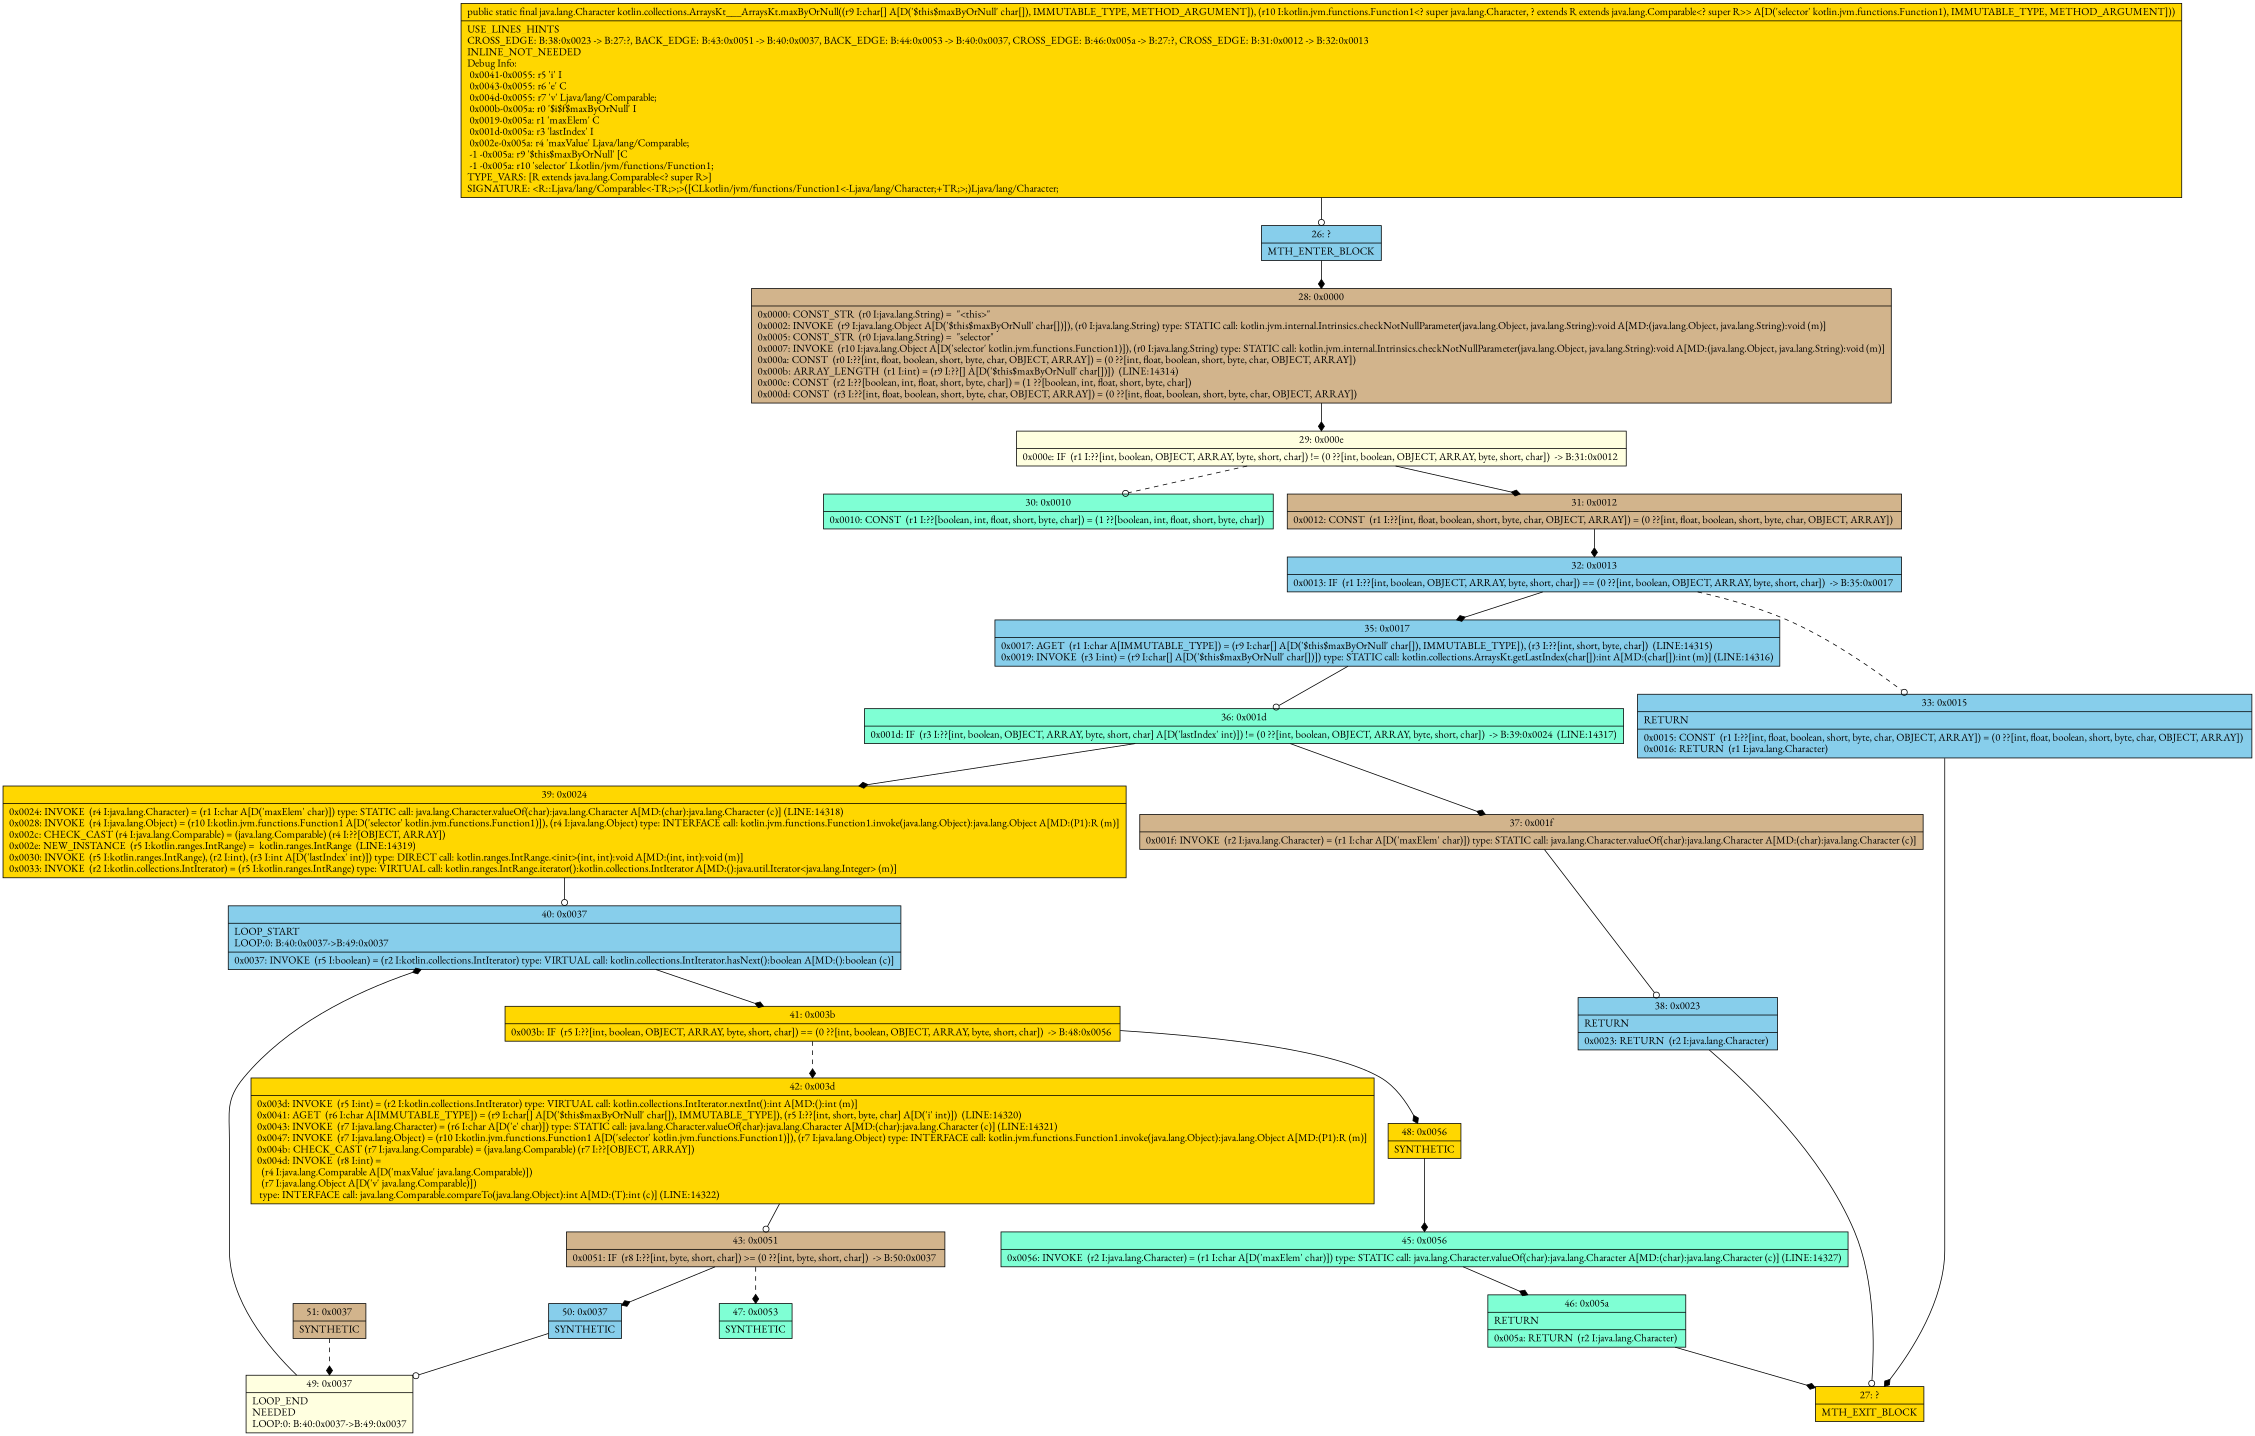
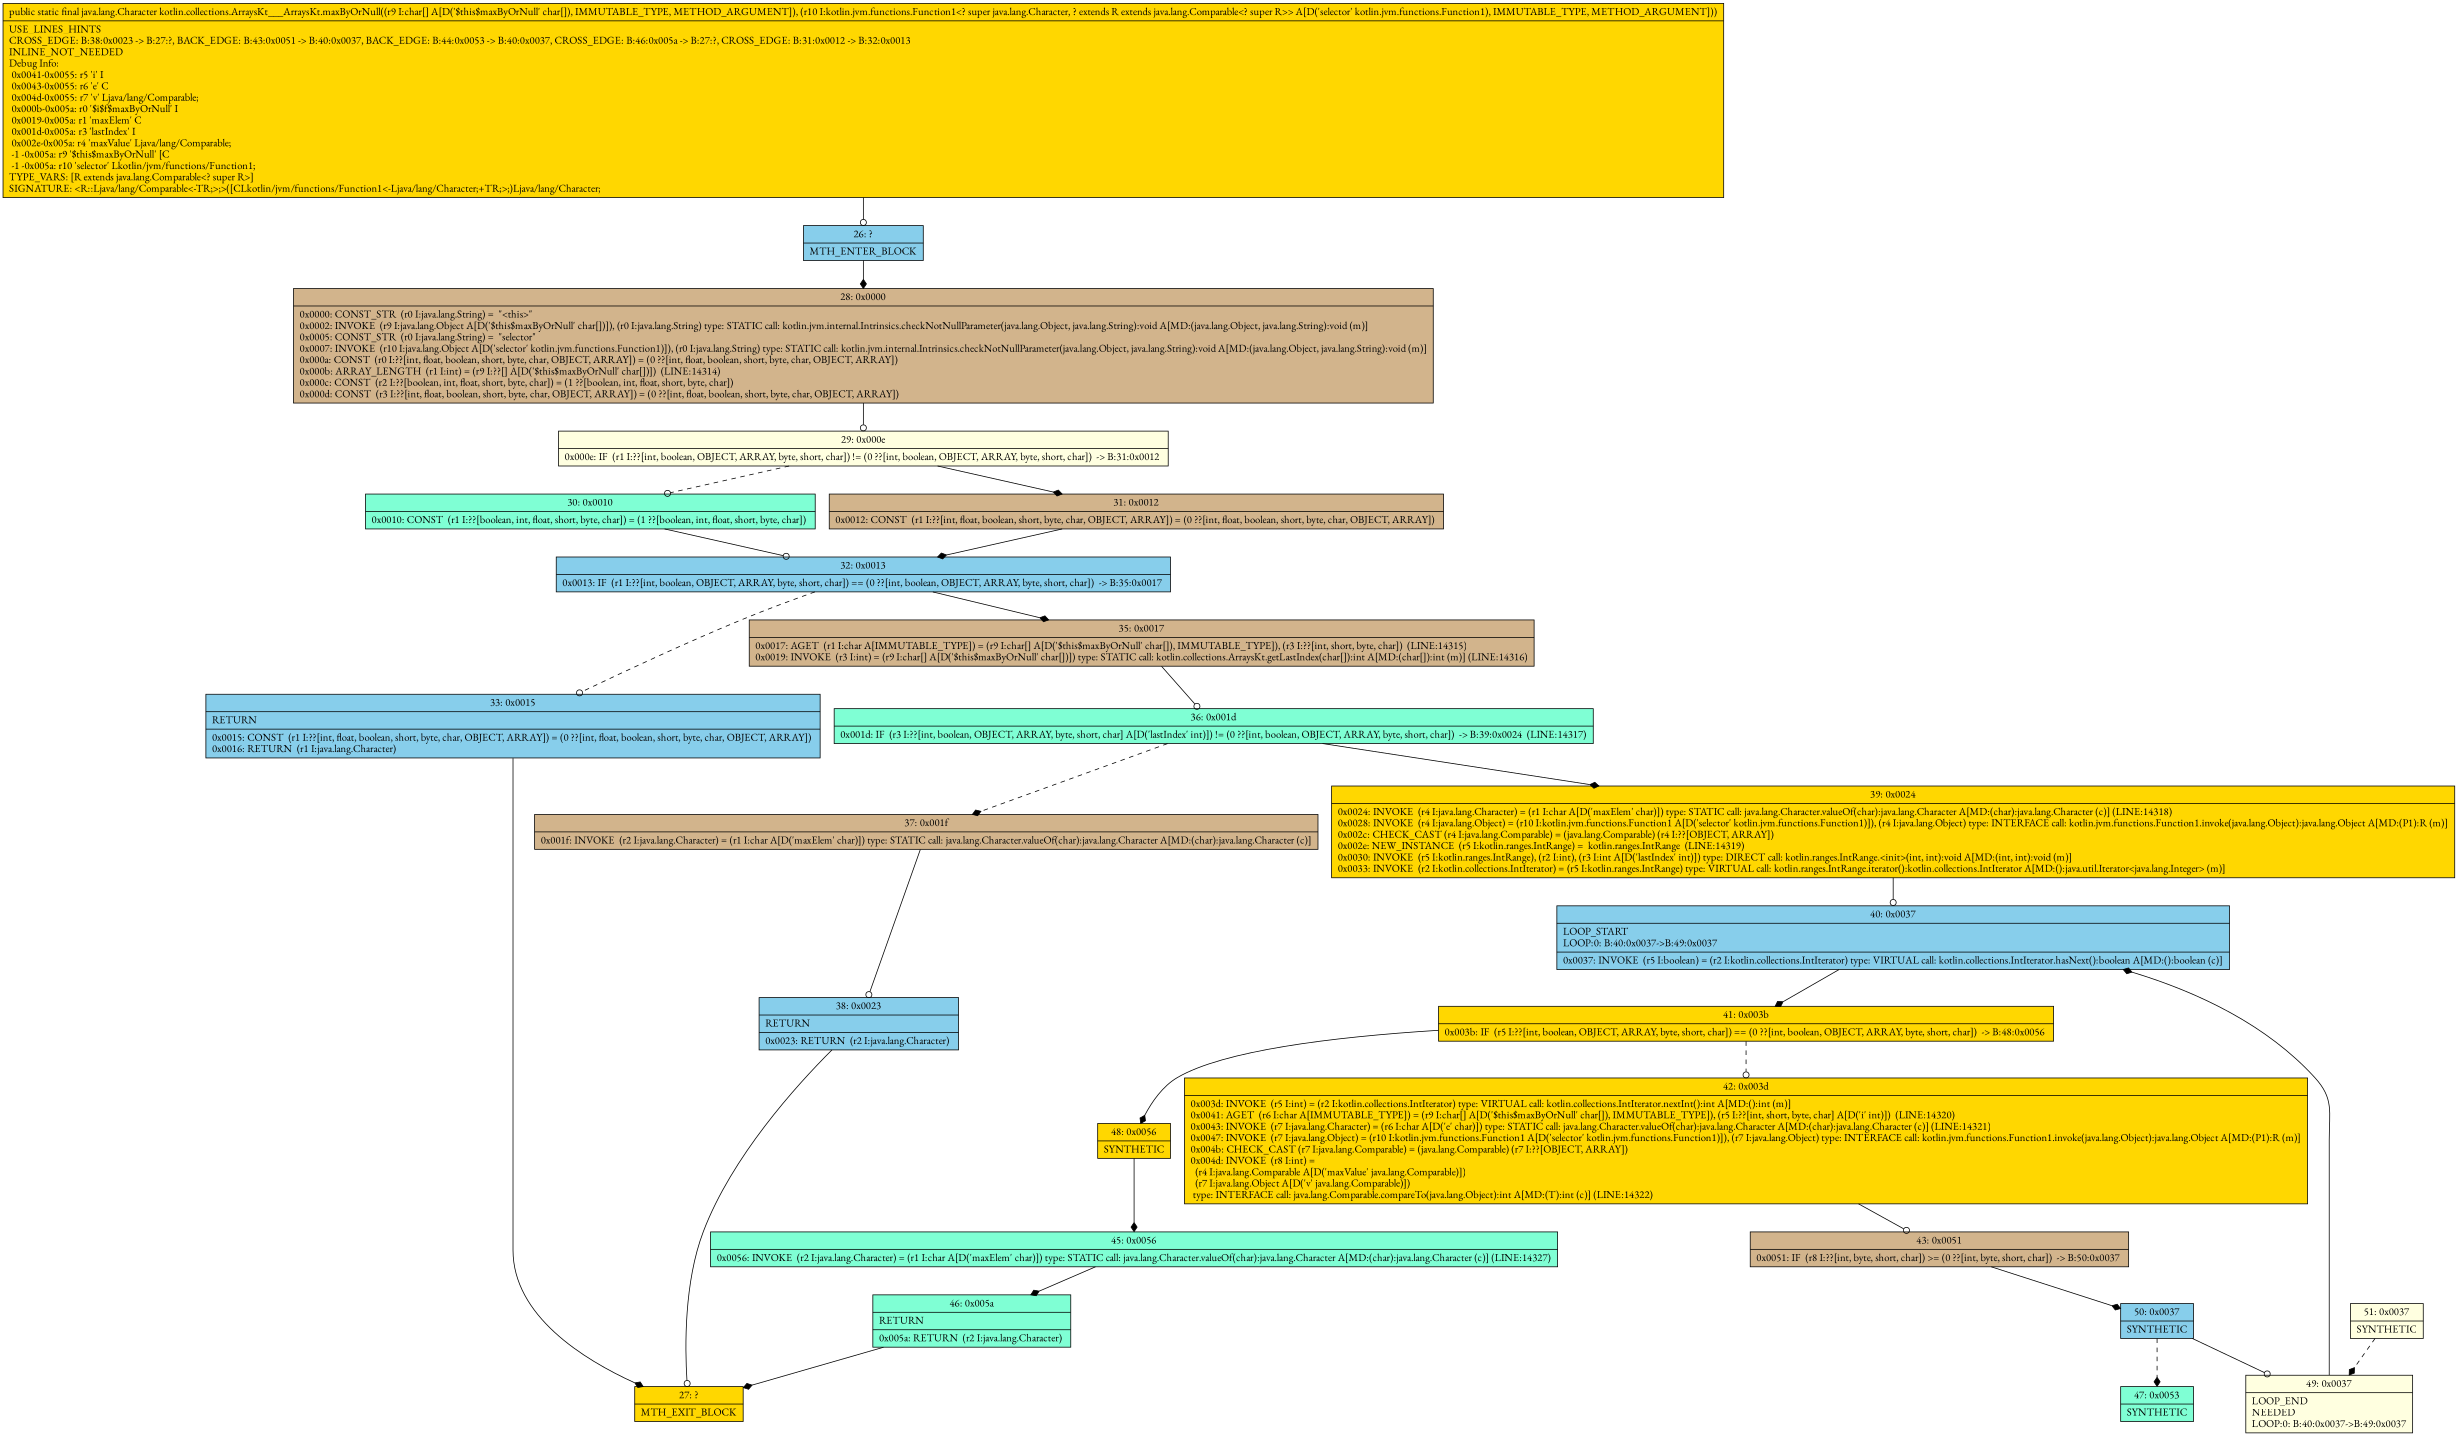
(1321, 412) -> (863, 414)
none -> (724, 542)
(1387, 643) -> (1142, 643)
(1383, 777) -> (1074, 777)
(813, 1055) -> (1746, 1056)
(756, 1281) -> (2157, 1358)
(329, 1321) -> (2387, 1321)
